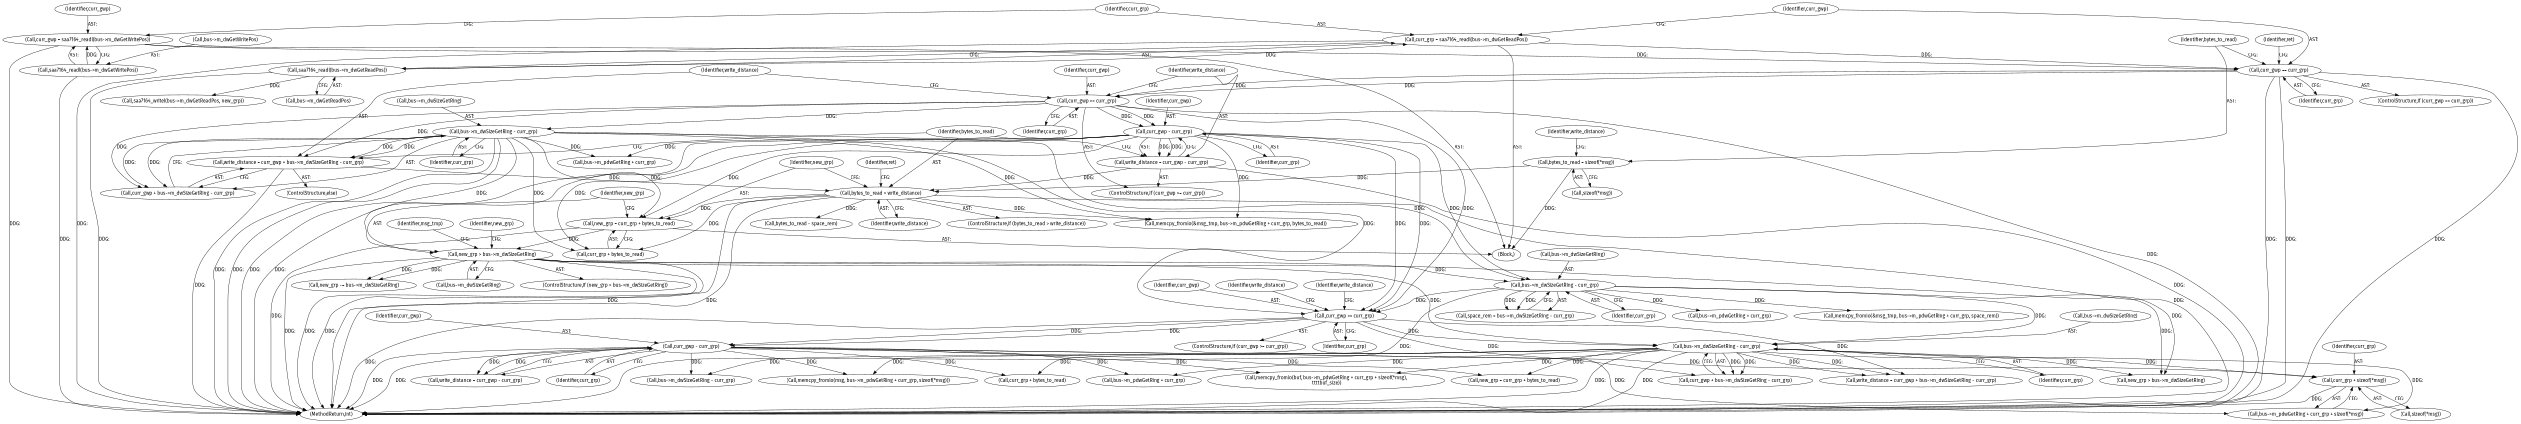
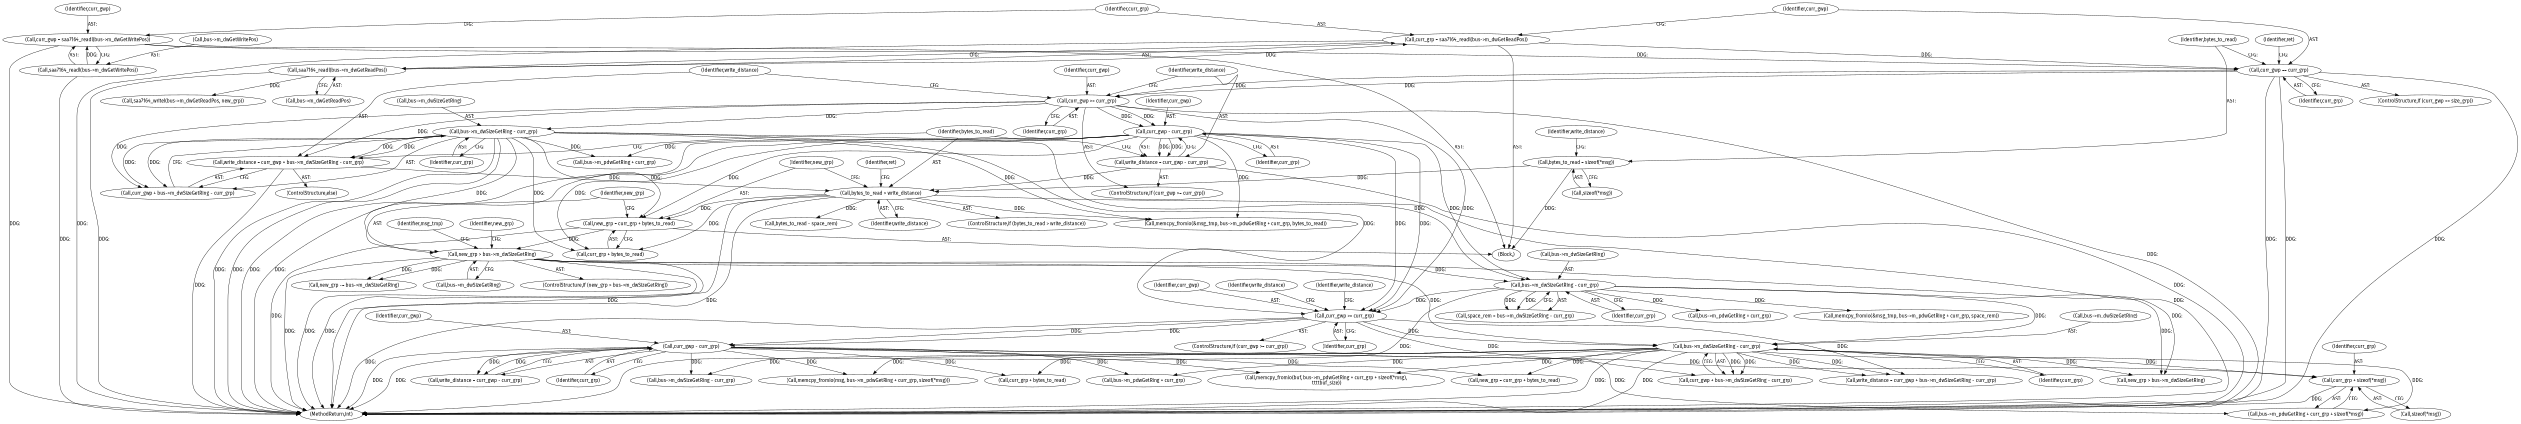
(2425, 101) -> (2425, 101)
